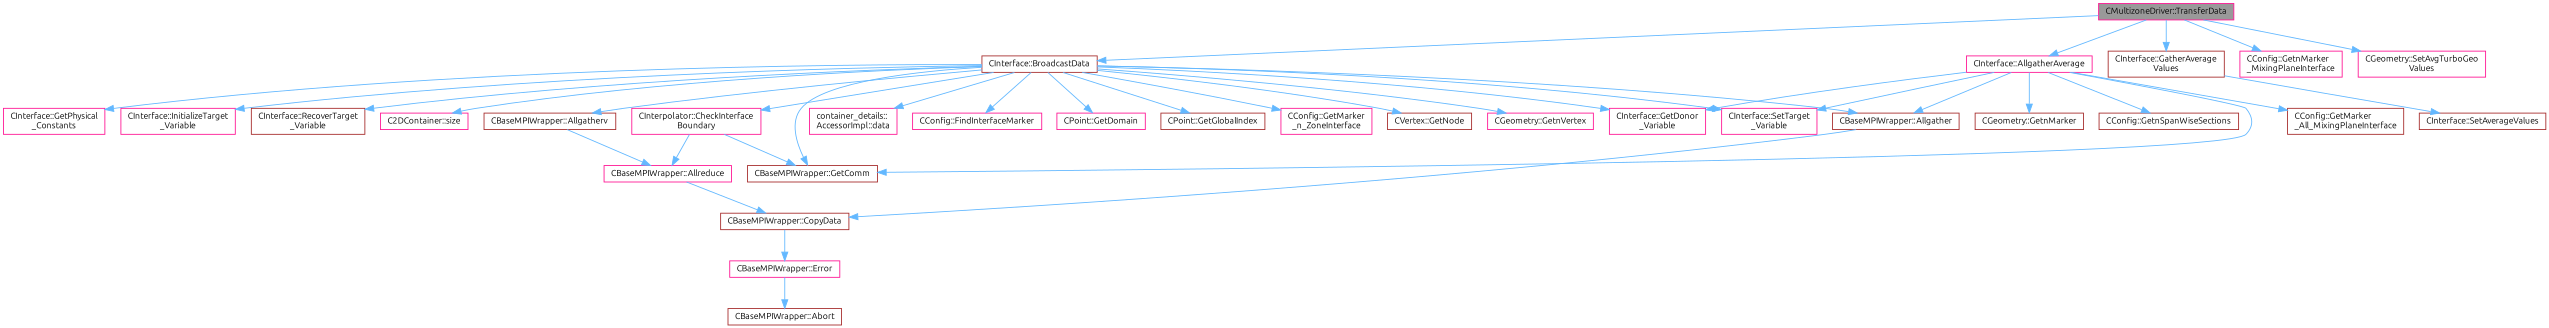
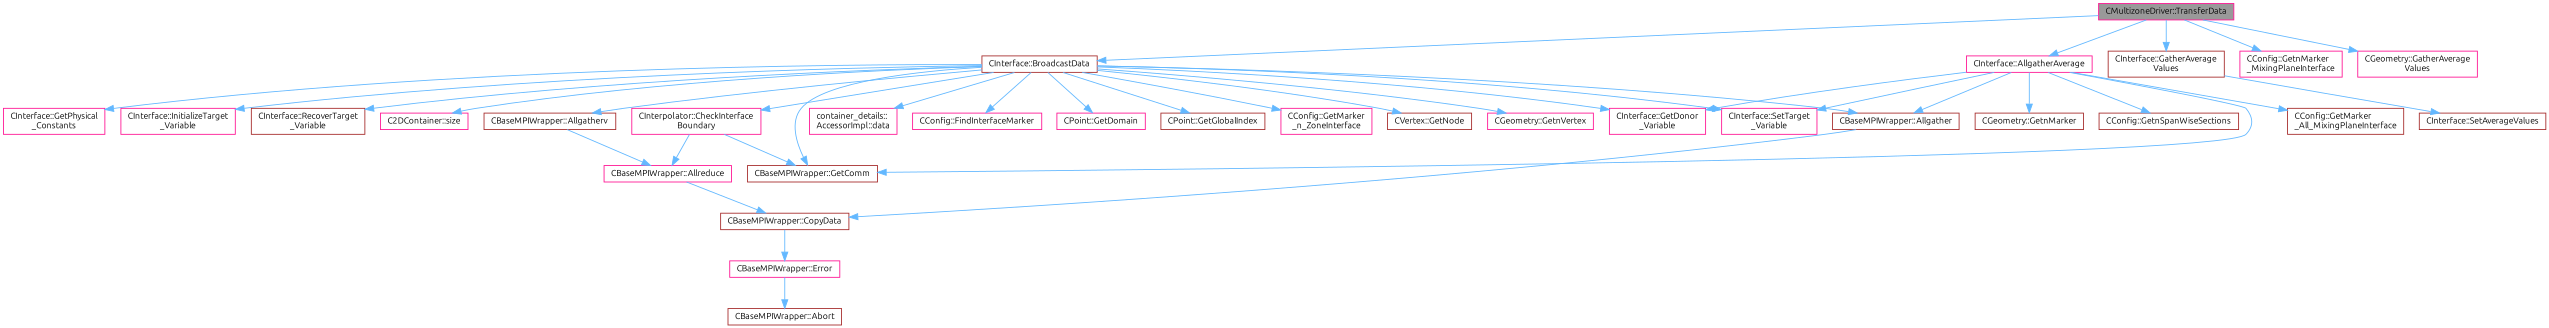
(2422, 64) -> (2418, 64)
